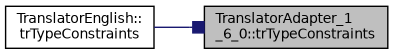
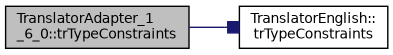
(172, 27) -> (207, 27)
